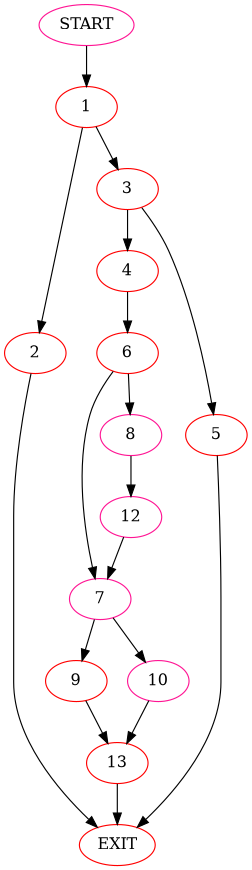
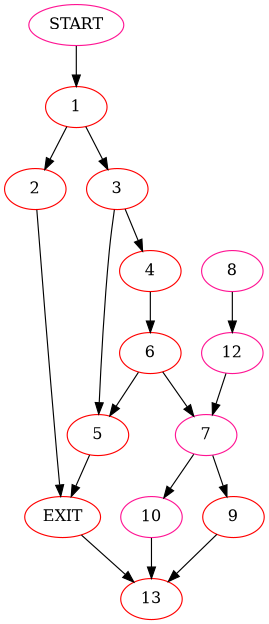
(129, 388) -> (127, 389)
(117, 798) -> (103, 555)
